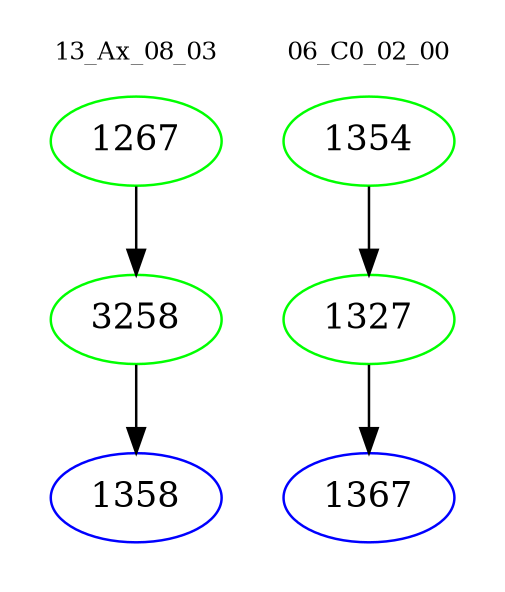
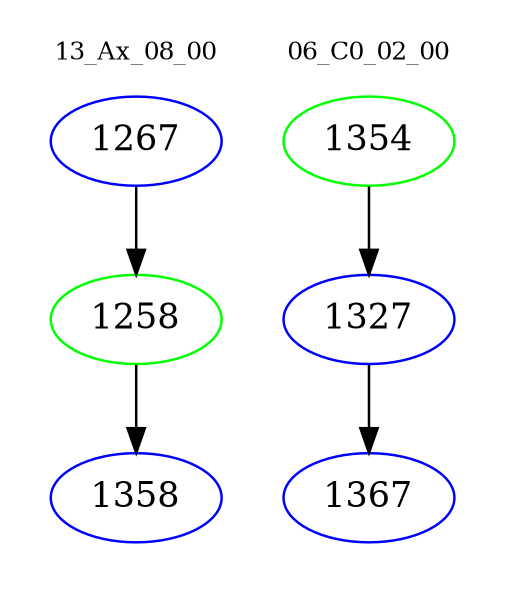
(136, 53) -> (136, 53)
(136, 141) -> (136, 141)
(136, 319) -> (136, 319)
(369, 319) -> (369, 319)
